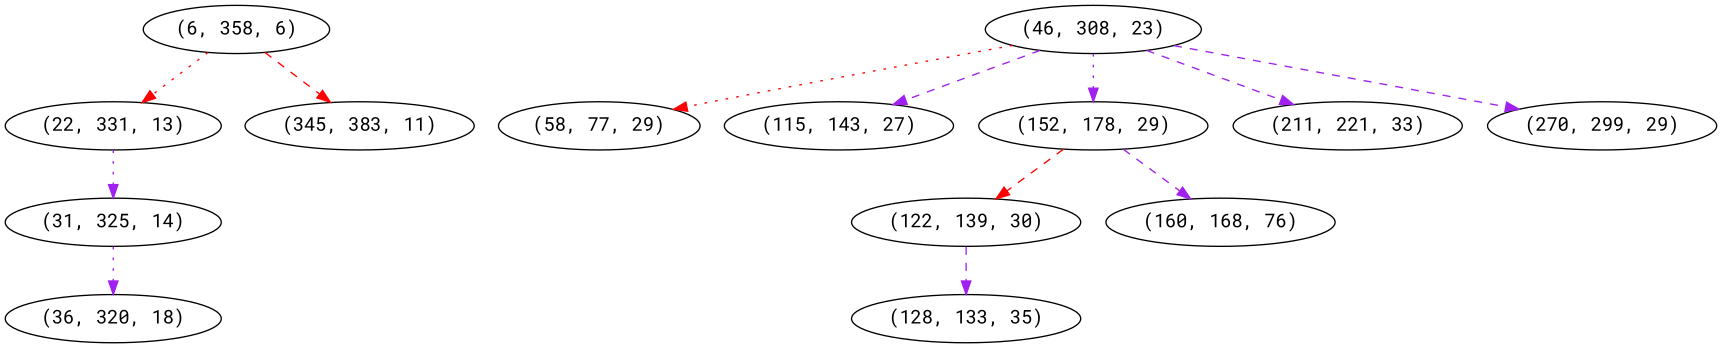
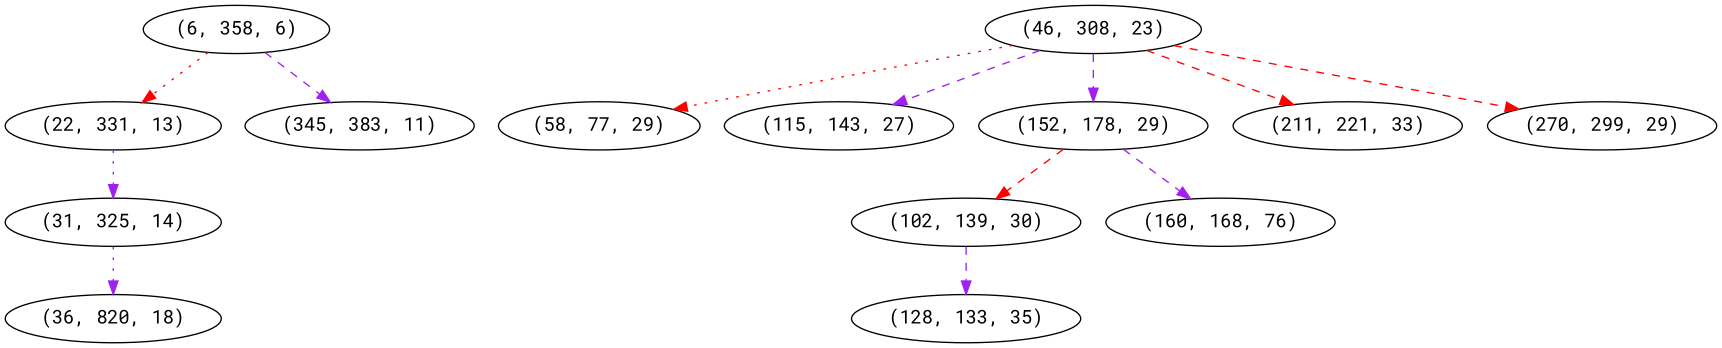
(1093, 71) -> (1093, 71)
(292, 73) -> (292, 73)
(1214, 75) -> (1214, 75)
(1340, 76) -> (1340, 76)
(966, 222) -> (966, 222)
(113, 319) -> (113, 319)
